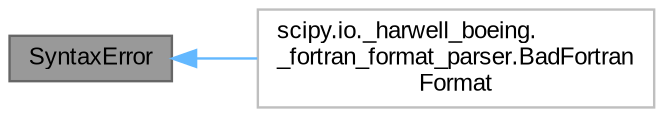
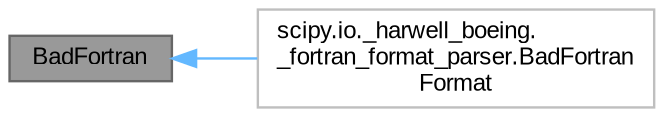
(91, 58) -> (91, 58)
